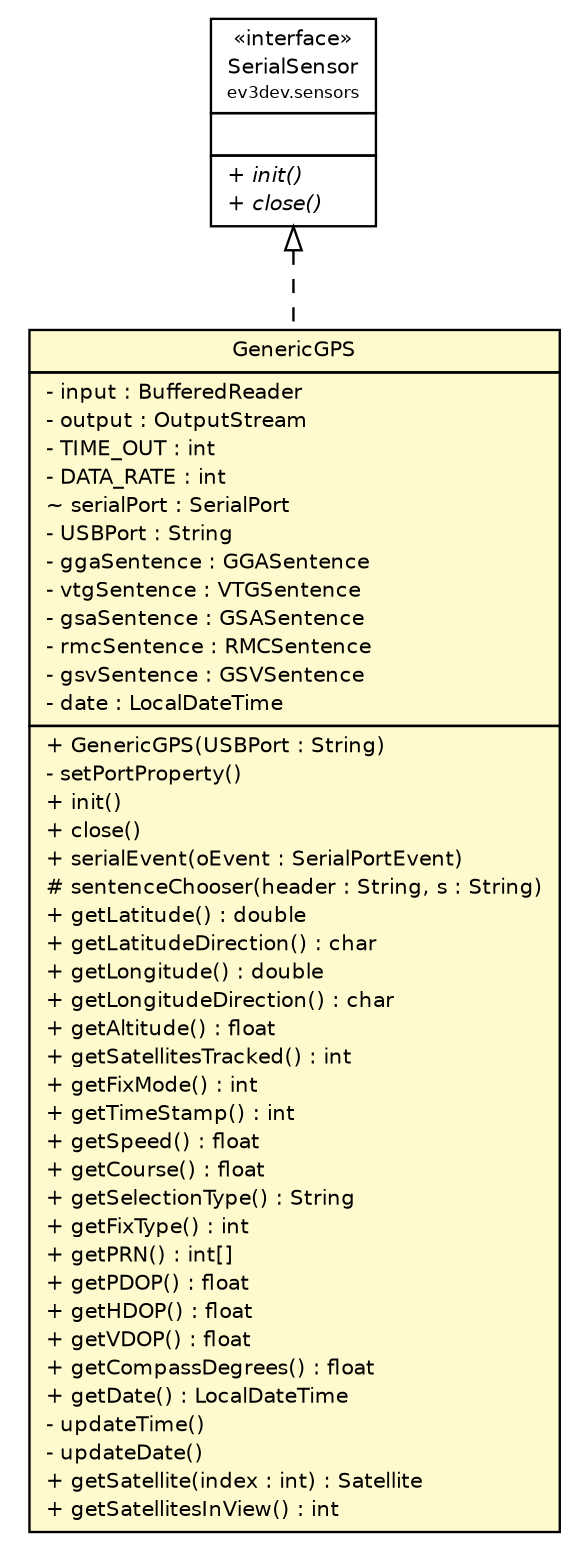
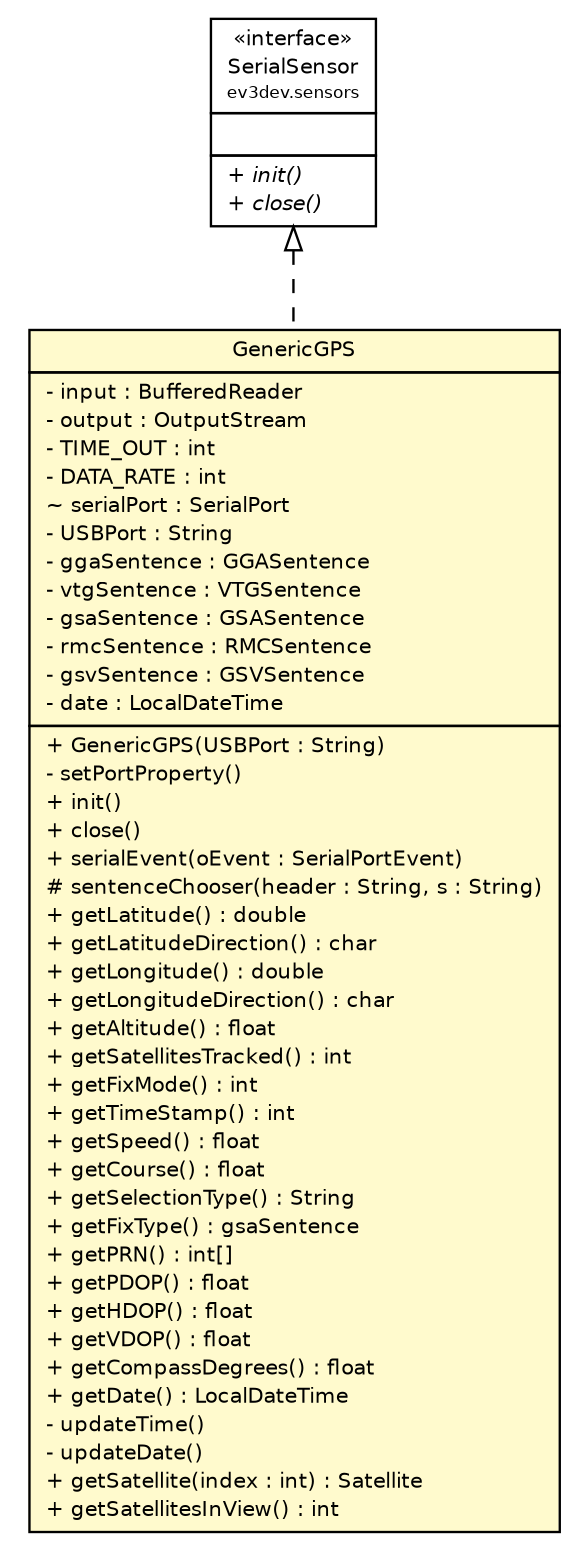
(148, 1227) -> (203, 1227)
